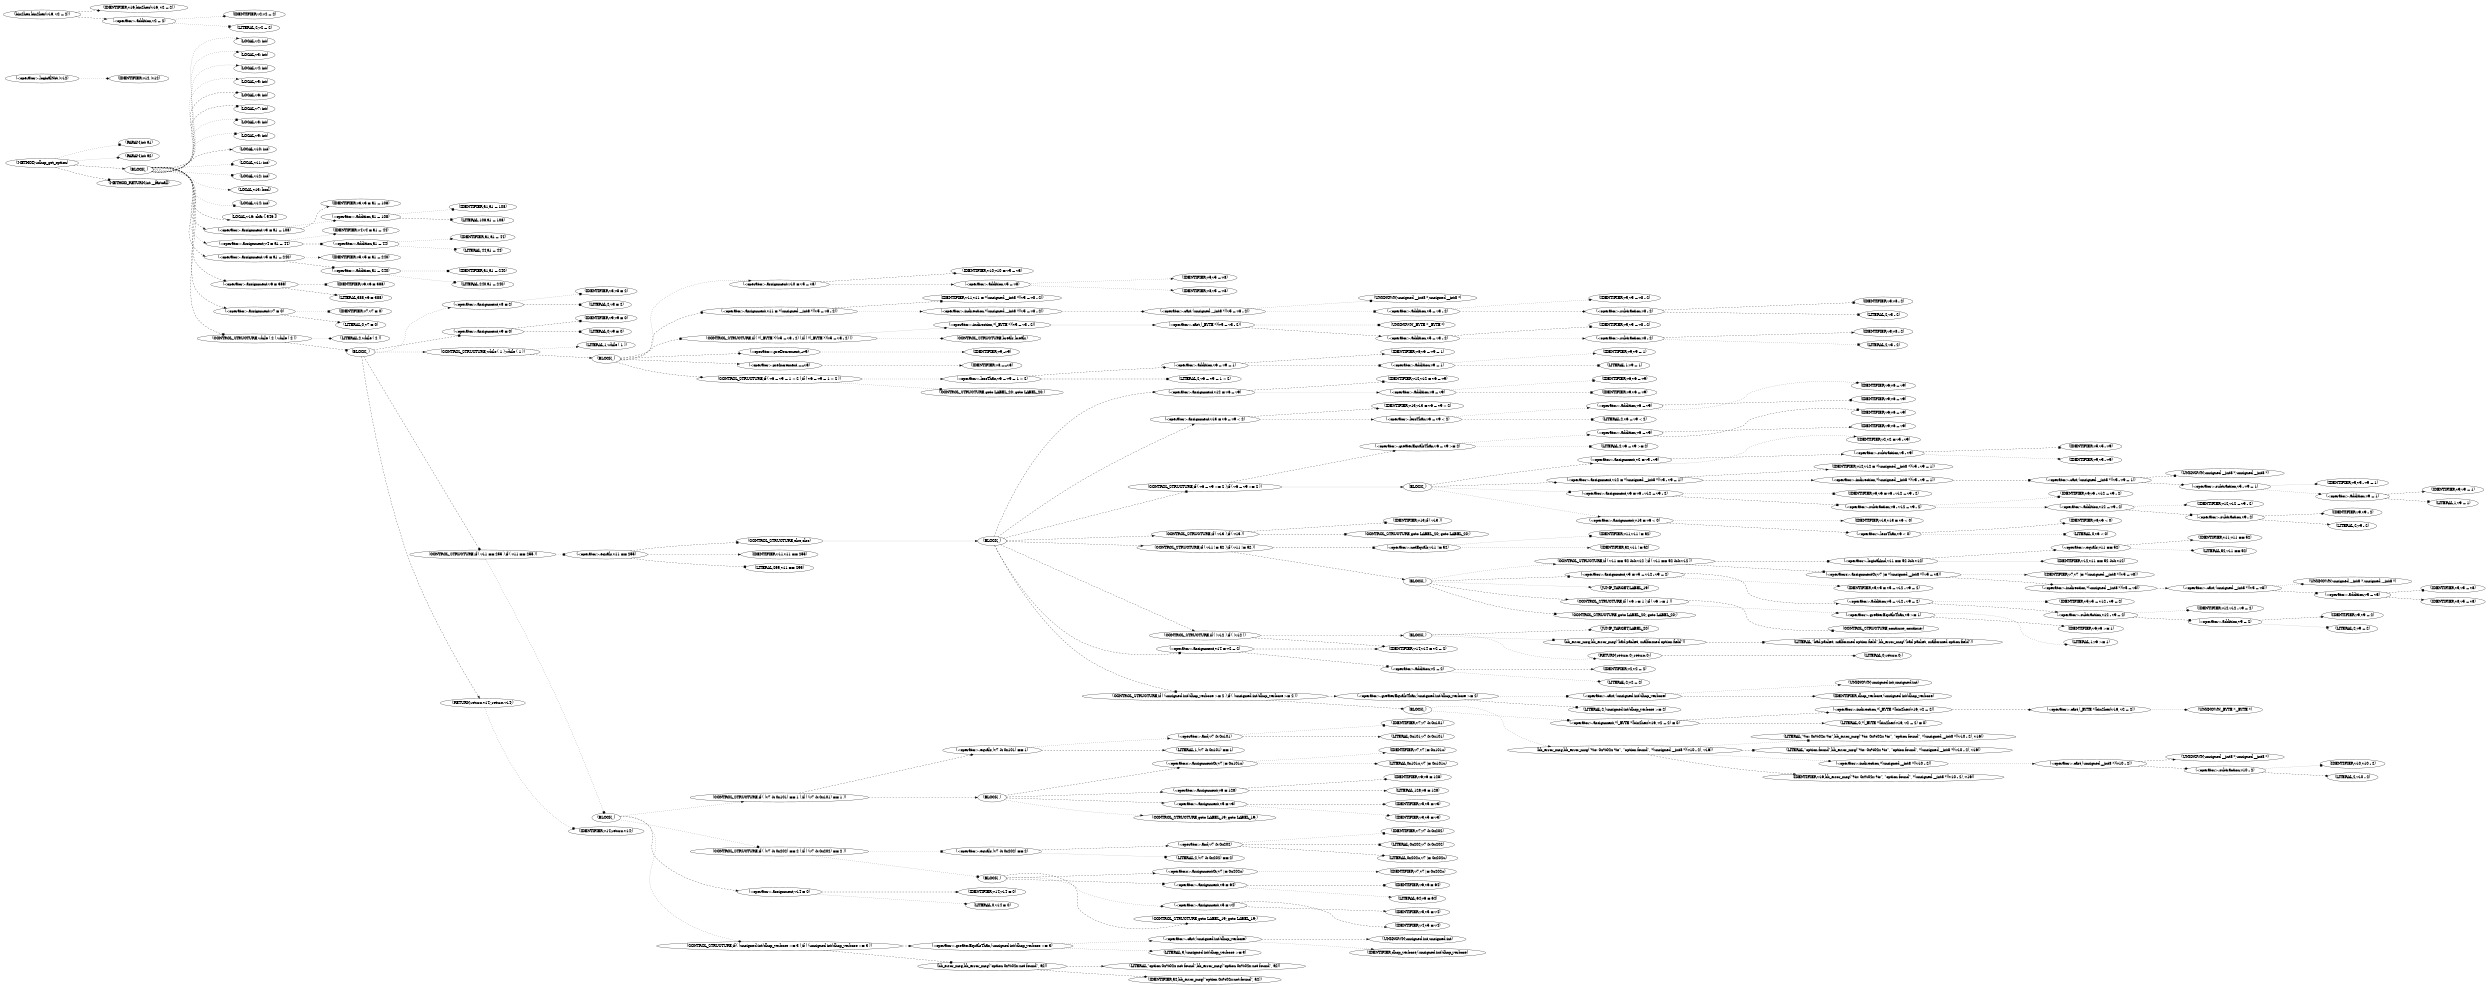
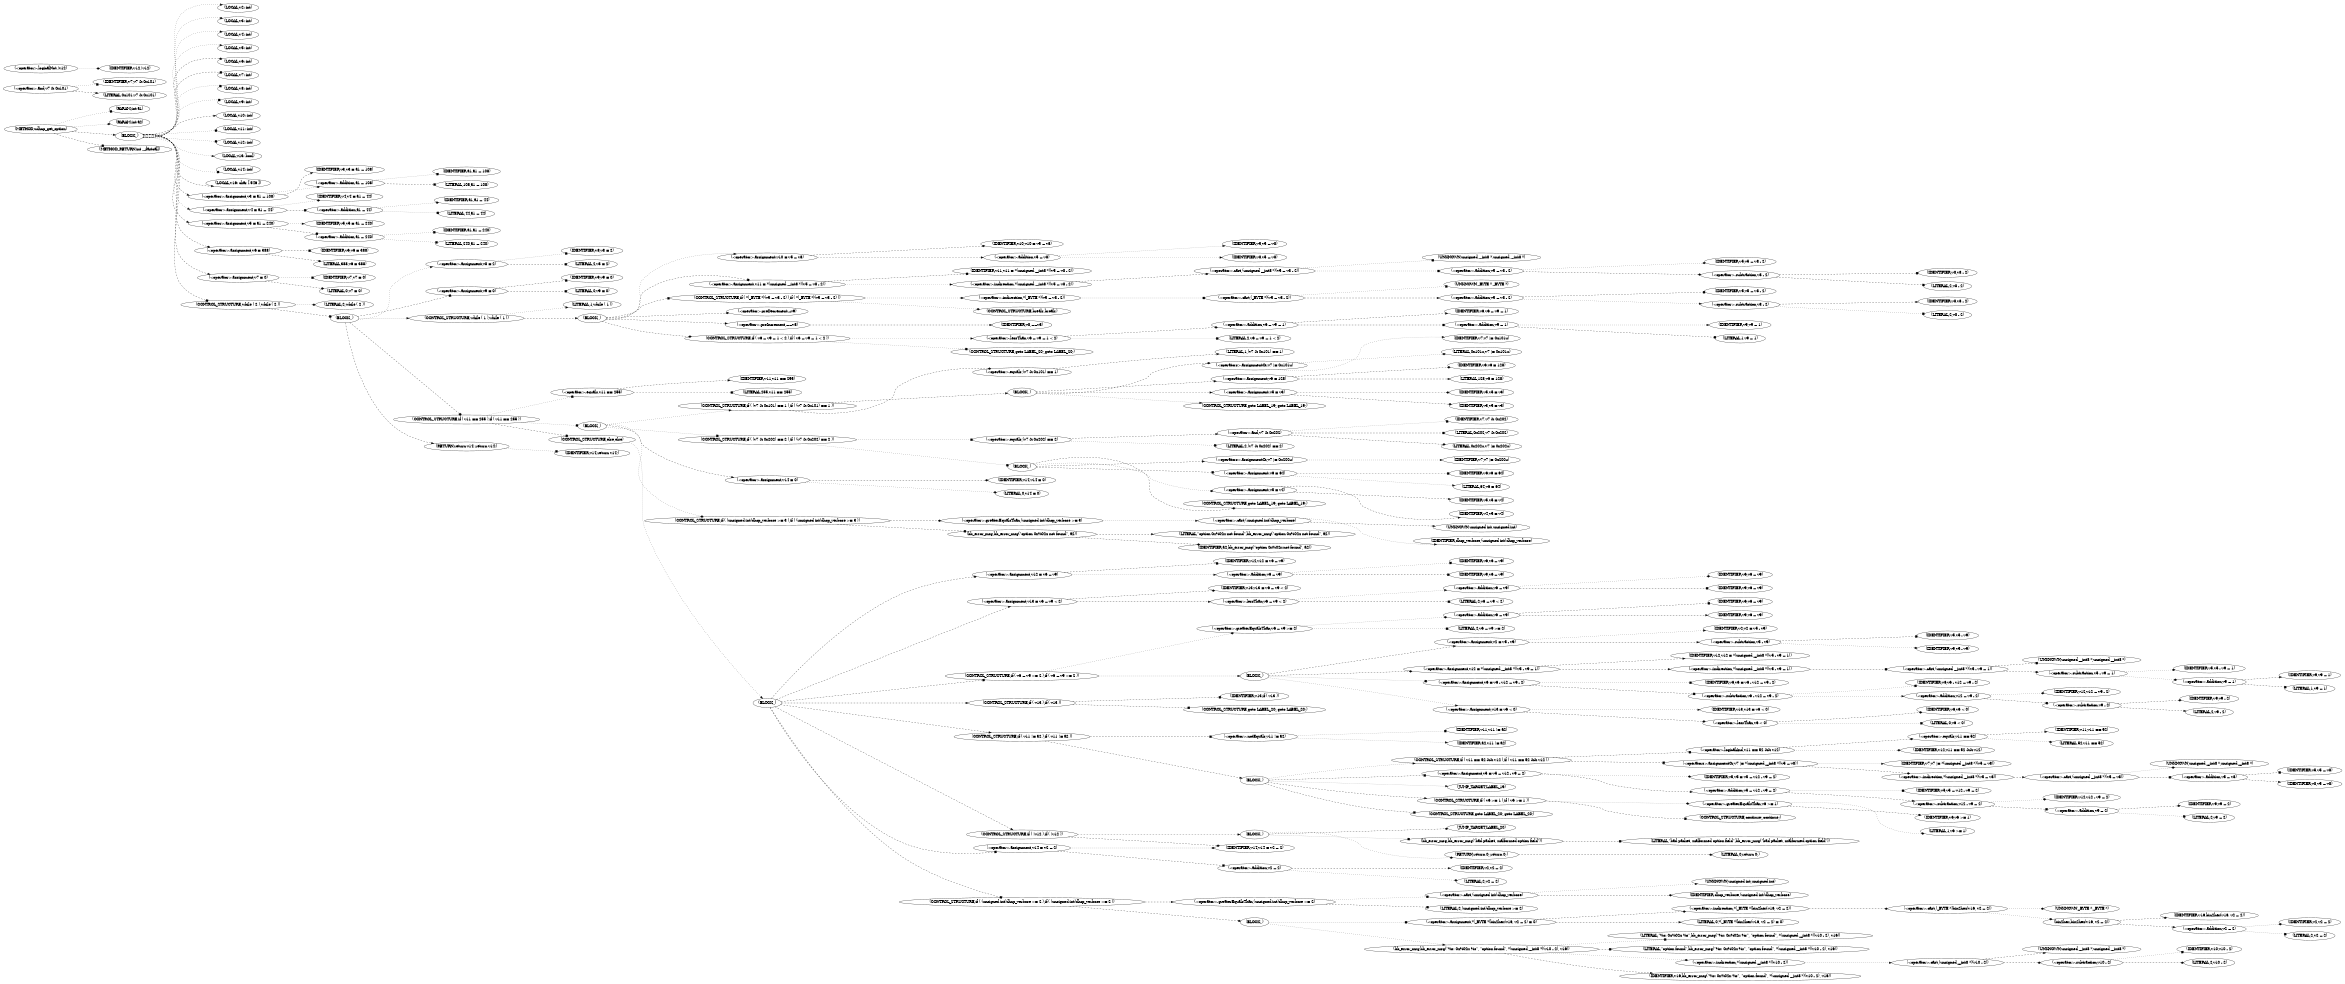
(1101, 325) -> (1141, 298)
(992, 352) -> none
(1103, 379) -> (1143, 338)
(1310, 467) -> (1137, 653)
(683, 546) -> (529, 430)
(1314, 649) -> (1141, 848)
(1098, 742) -> none
(1315, 810) -> (1370, 400)
none -> (2016, 916)
(1205, 953) -> none
